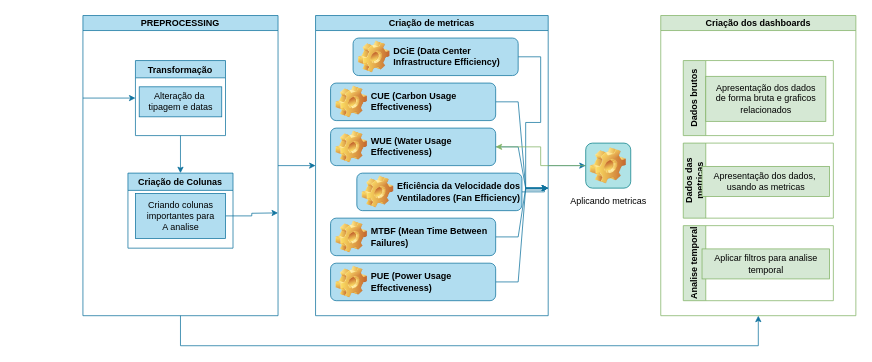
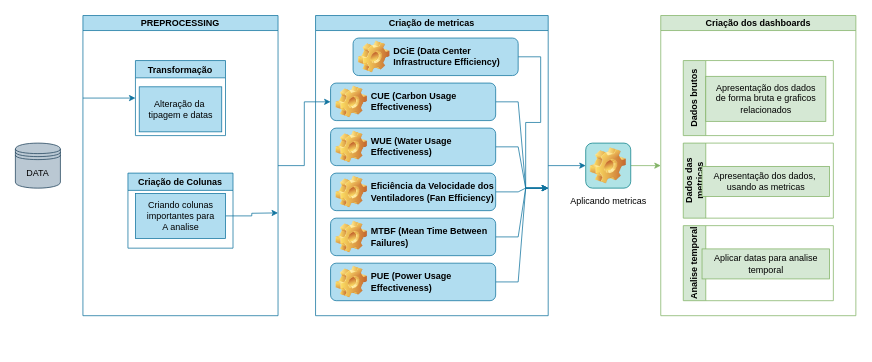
(180, 102) -> (180, 109)
(540, 148) -> (642, 165)
(180, 153) -> none
none -> (38, 165)
(307, 165) -> (304, 124)
(439, 192) -> (413, 192)
(766, 264) -> (766, 264)
(468, 345) -> none
